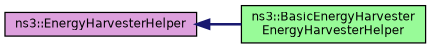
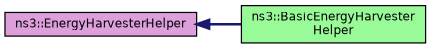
(334, 24) -> (334, 24)
